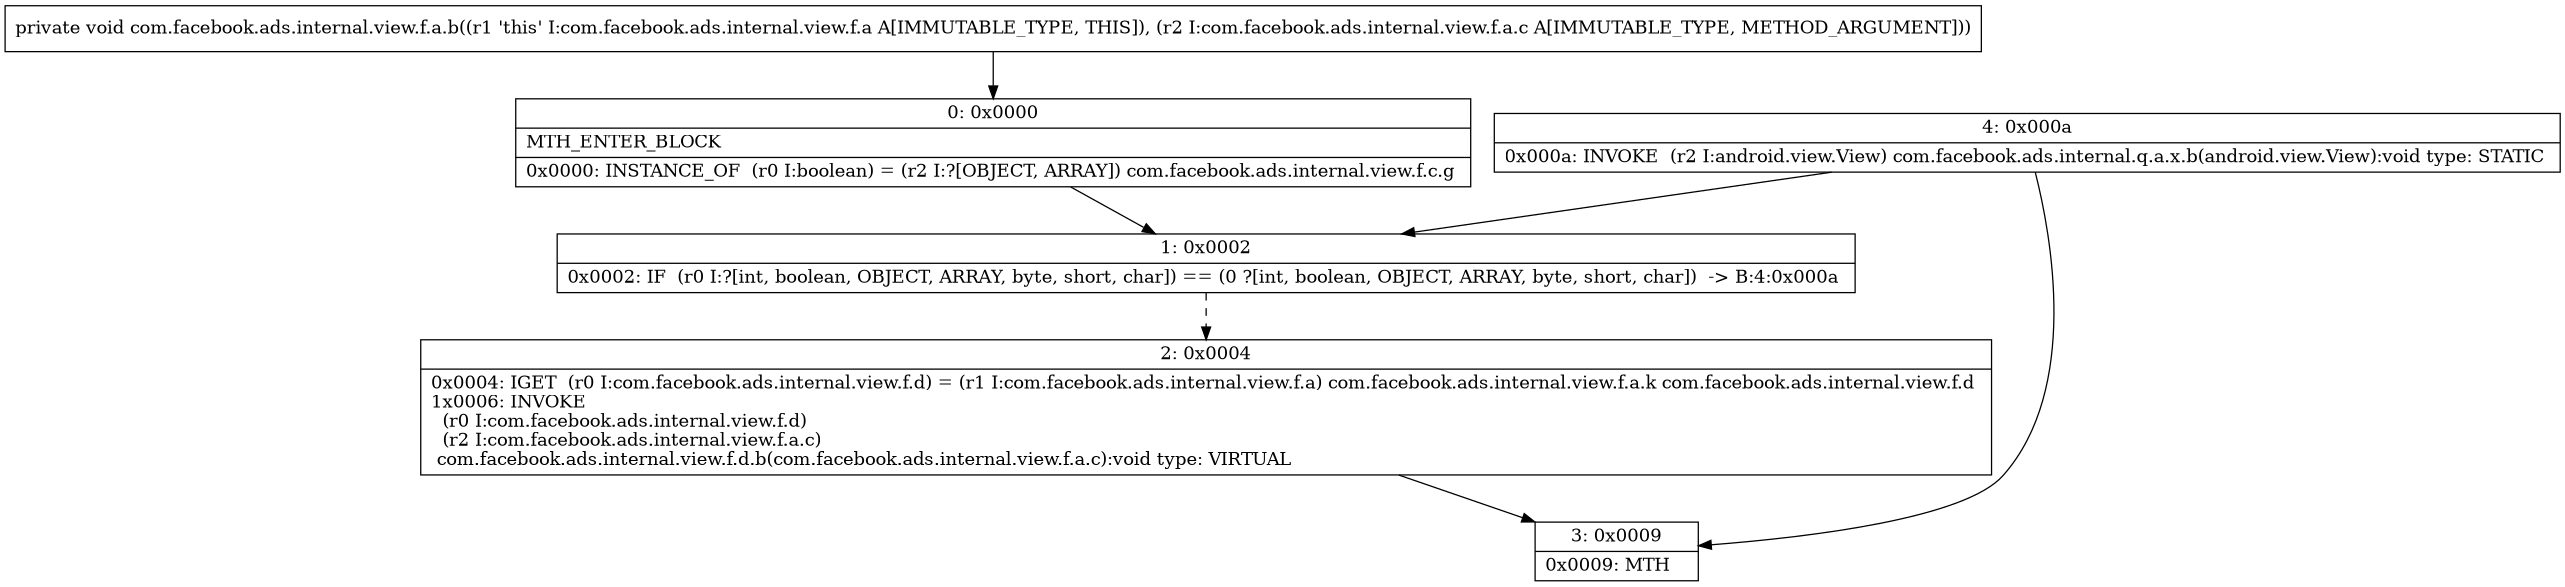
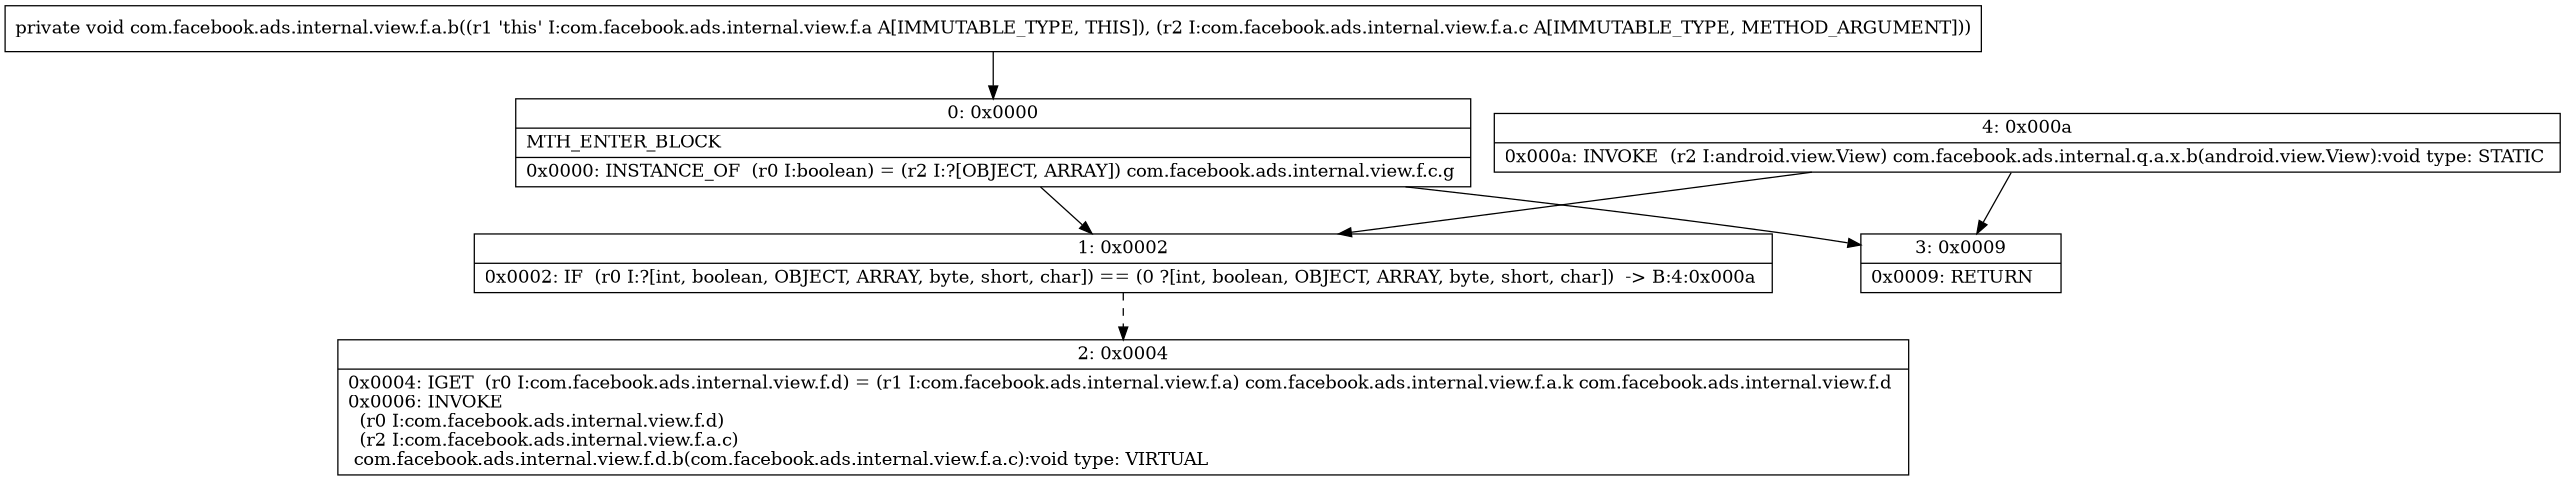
(514, 402) -> (432, 402)
(1461, 496) -> (1627, 213)
(1617, 565) -> (1961, 277)
